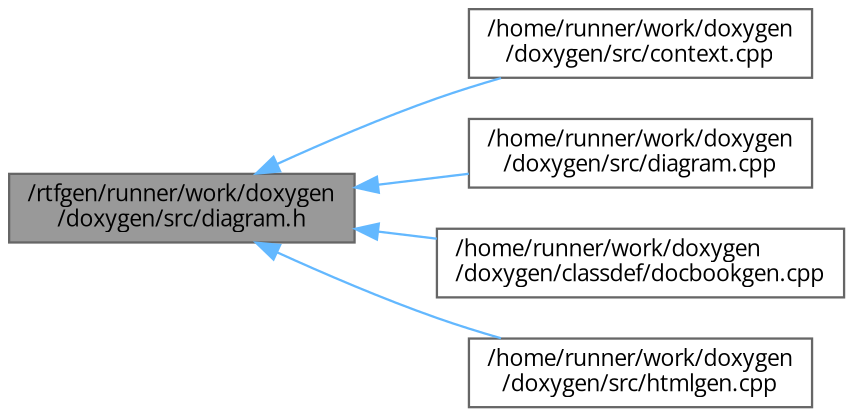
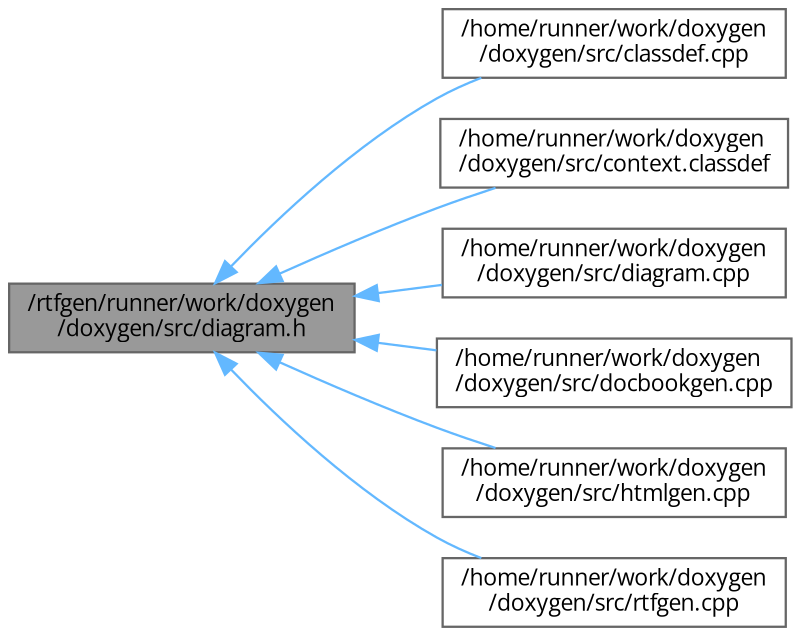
none -> (614, 43)
(640, 43) -> (614, 153)
(640, 263) -> (614, 373)
none -> (614, 592)
